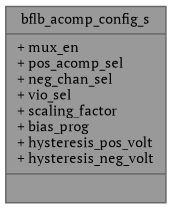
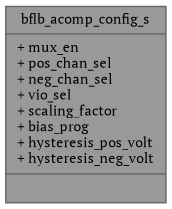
(71, 63) -> (65, 63)
